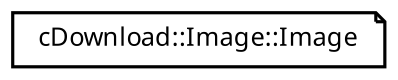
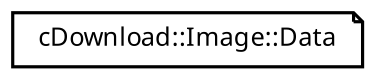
(199, 40) -> (188, 40)
